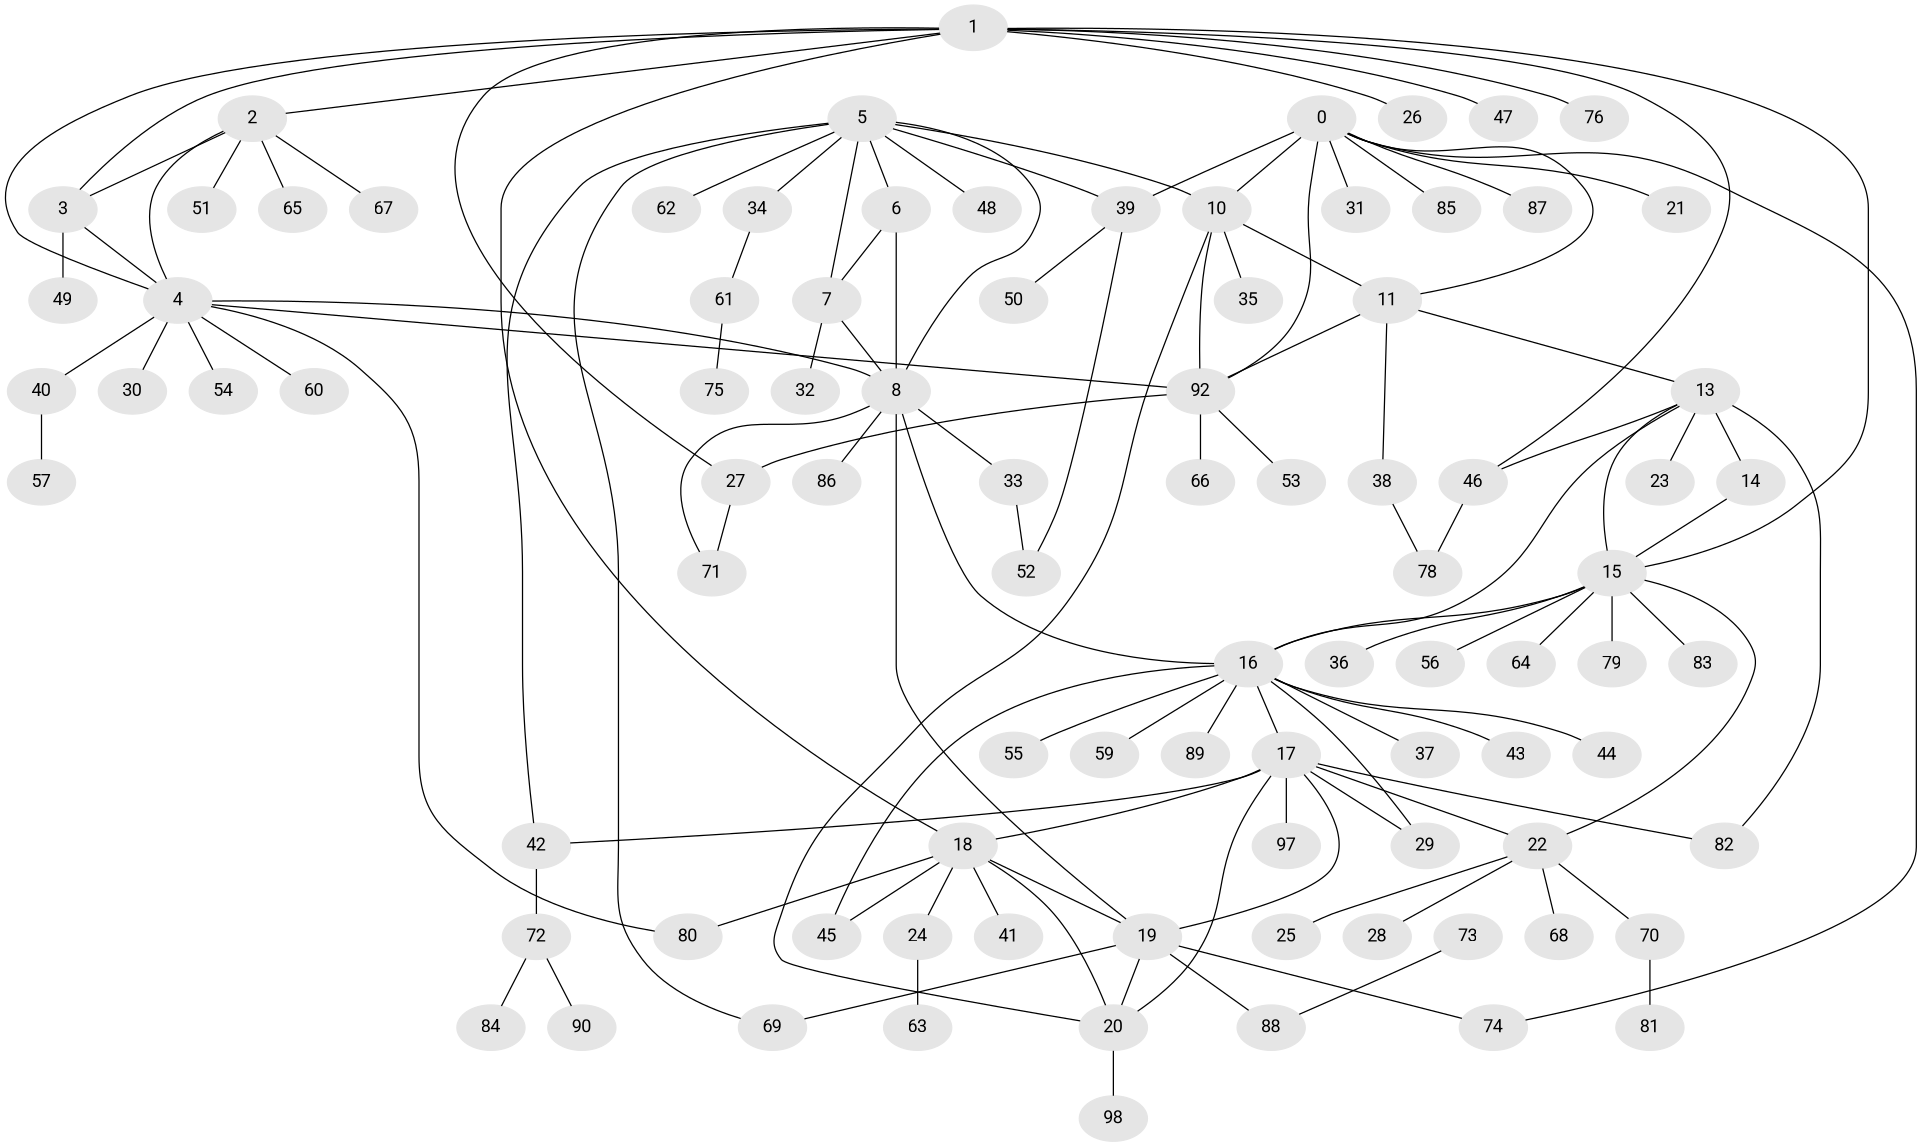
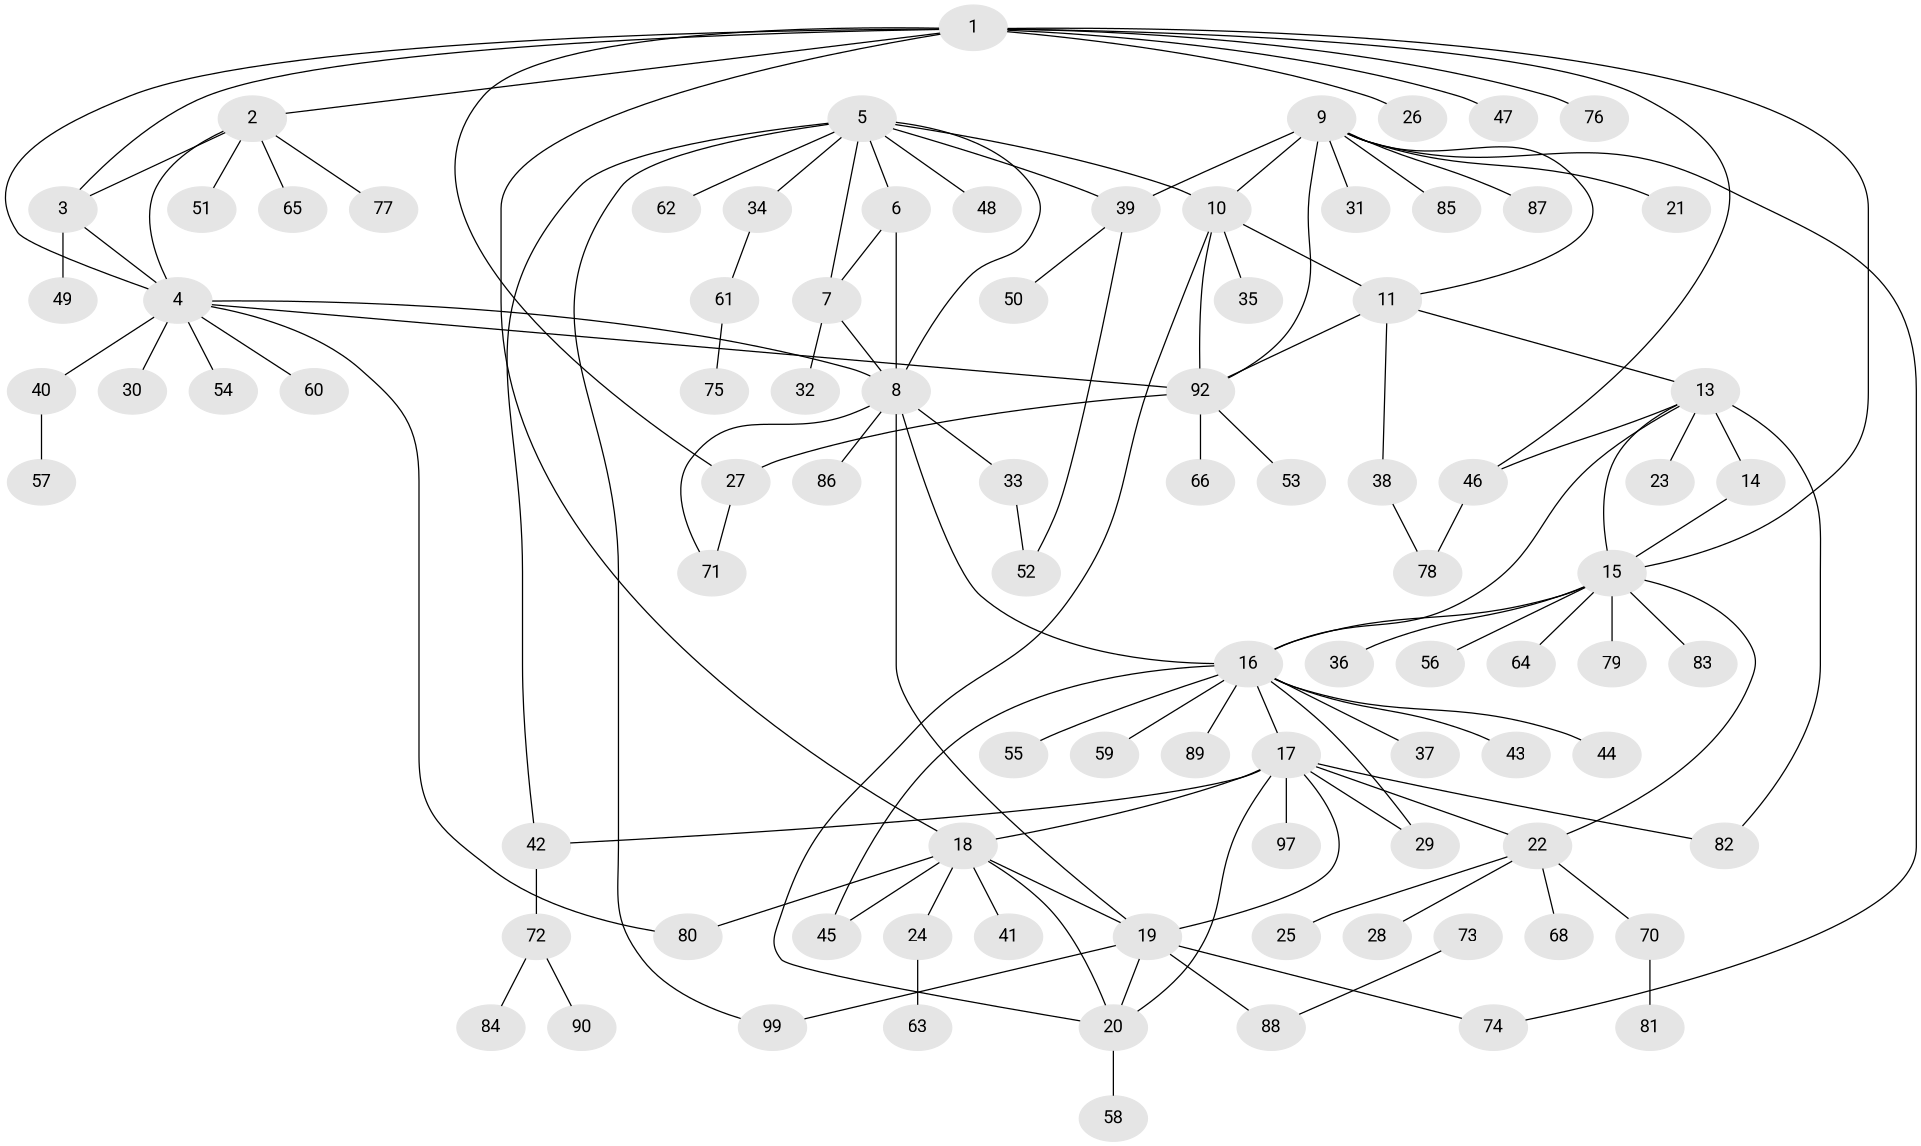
(1322, 119) -> (1322, 119)
(384, 210) -> (384, 210)
(772, 1028) -> (772, 1028)
(1113, 1119) -> (1113, 1119)
